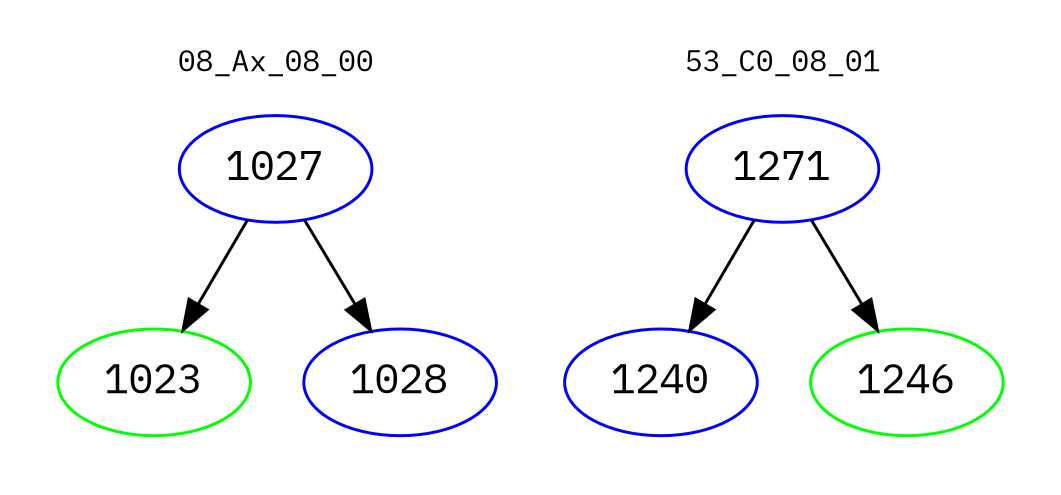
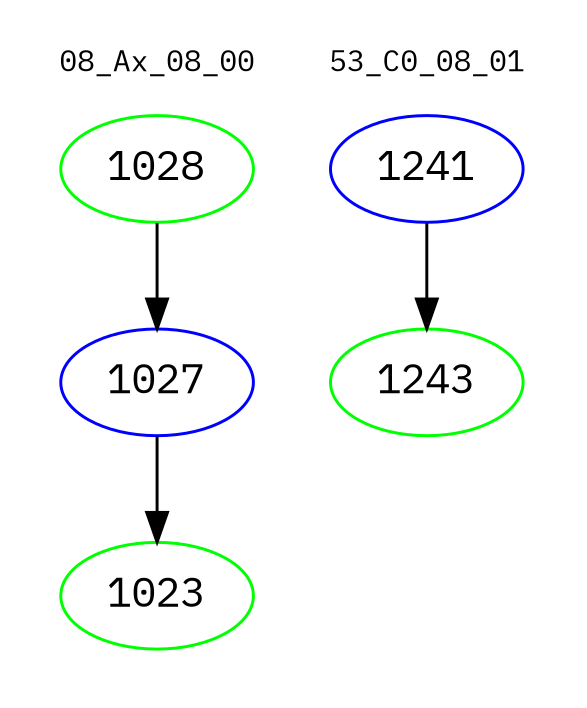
(782, 169) -> (427, 169)
(330, 262) -> (157, 261)
(400, 382) -> (157, 169)
(661, 382) -> none
(907, 382) -> (427, 382)
